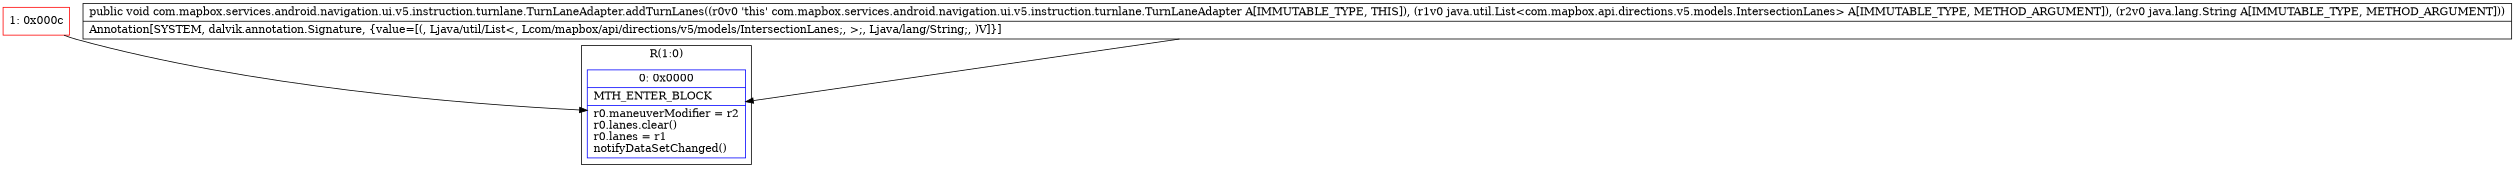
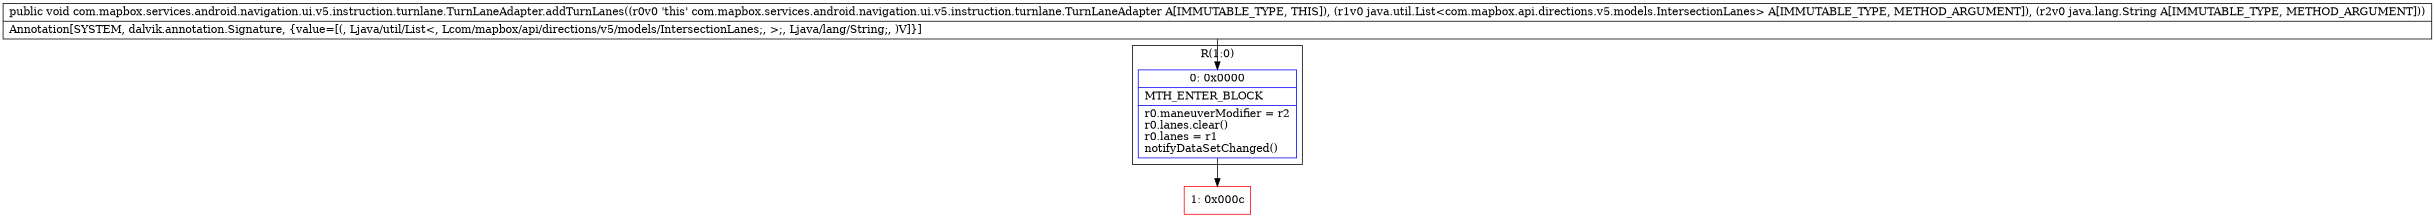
(320, 86) -> (1217, 169)
